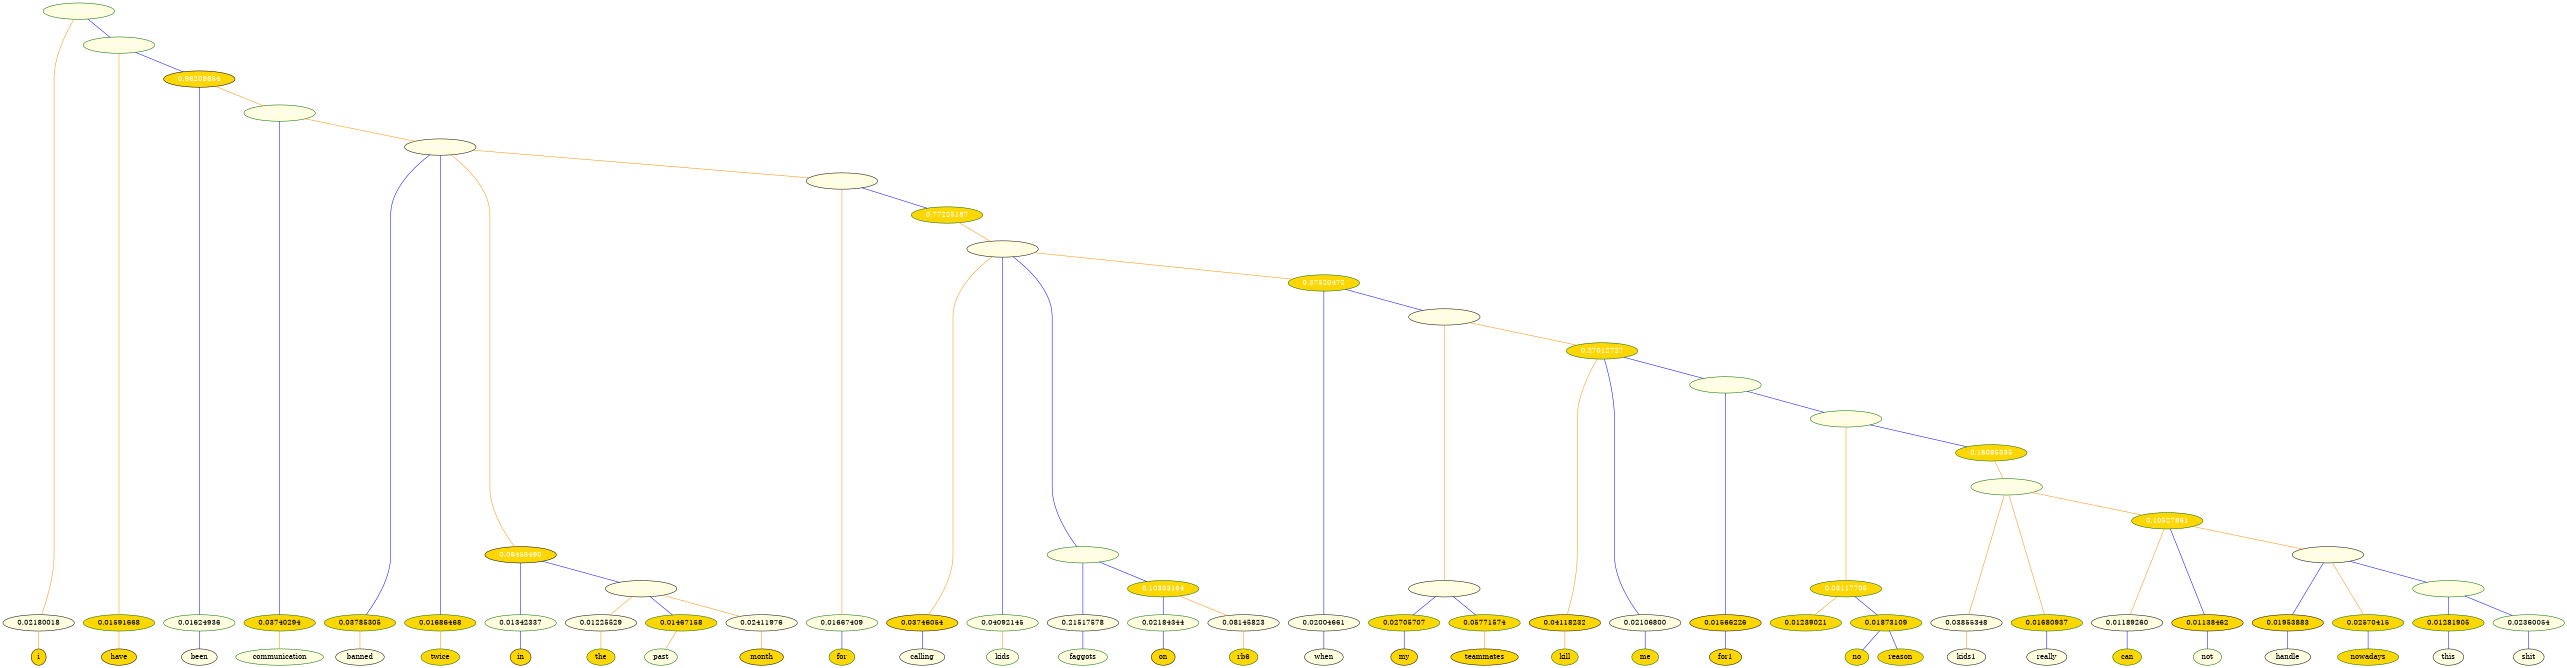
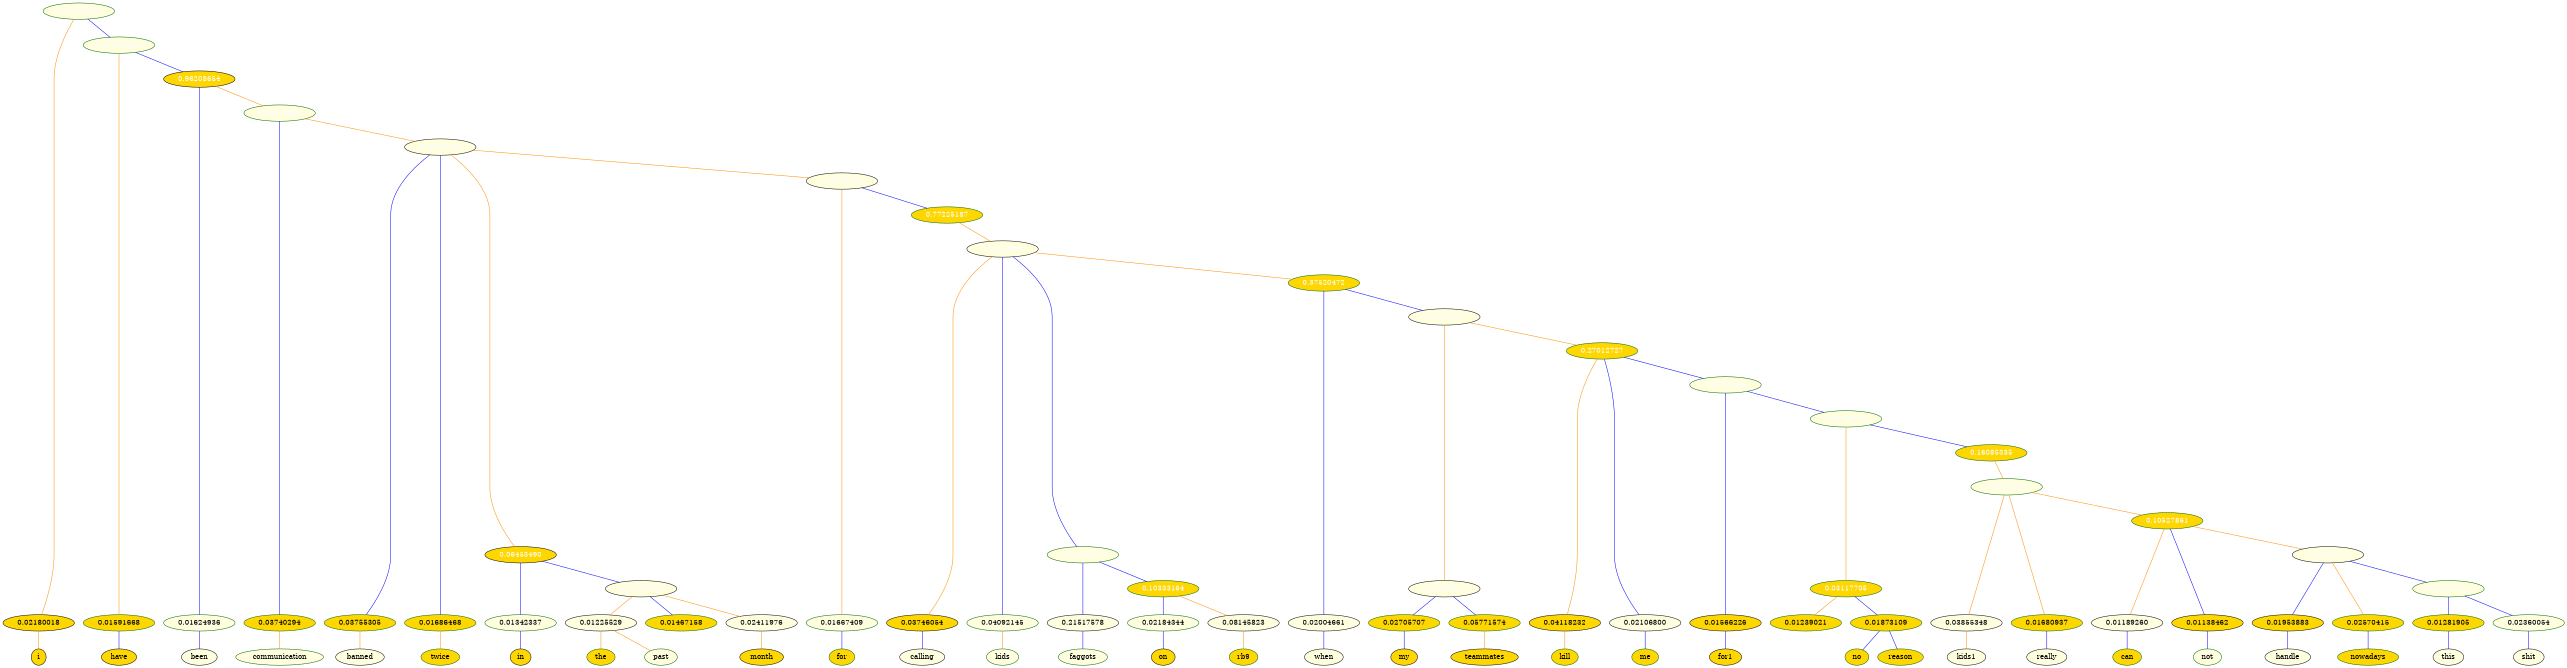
(39, 623) -> (39, 623)
(360, 623) -> (360, 623)
(119, 640) -> (119, 640)
(671, 640) -> (632, 641)
(1244, 657) -> (1244, 657)
